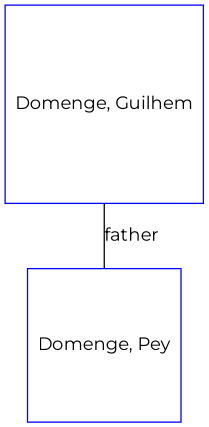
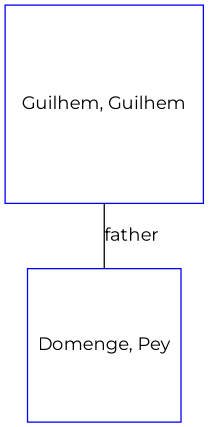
(104, 104) -> (104, 104)
